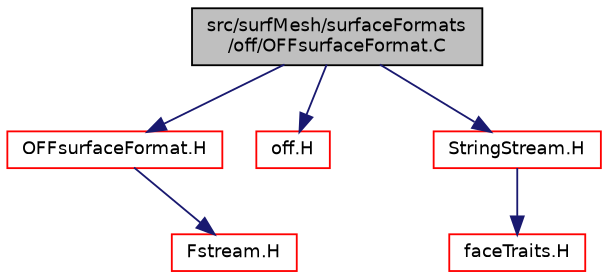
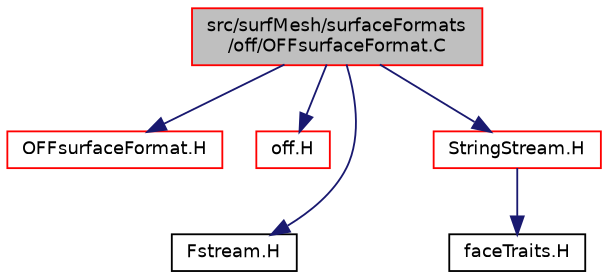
(337, 37) -> (337, 37)
(167, 195) -> (351, 158)
(234, 253) -> (234, 253)
(517, 253) -> (517, 253)
